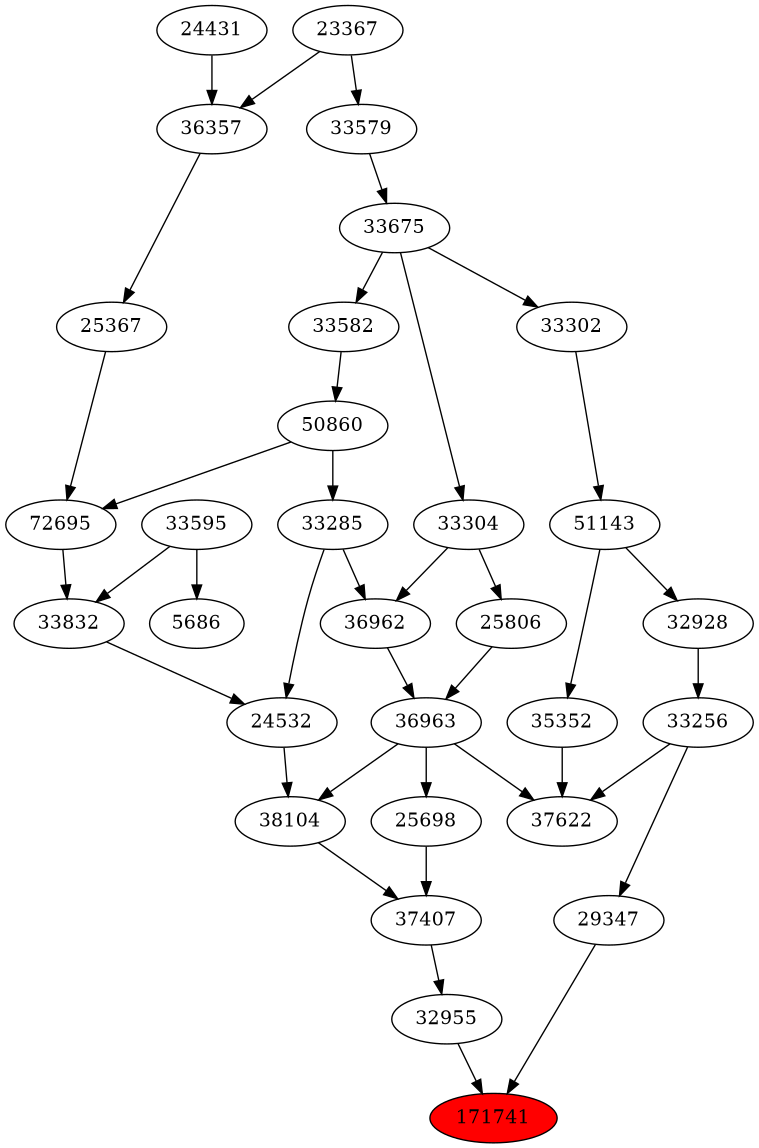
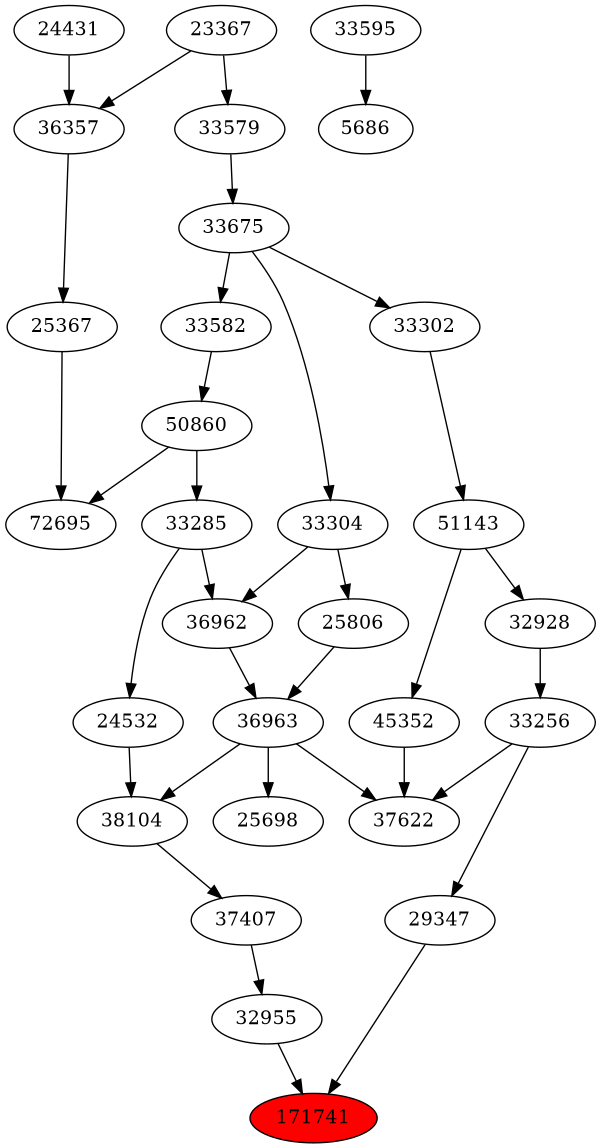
(69, 624) -> none
(562, 723) -> (404, 723)
(426, 864) -> none
